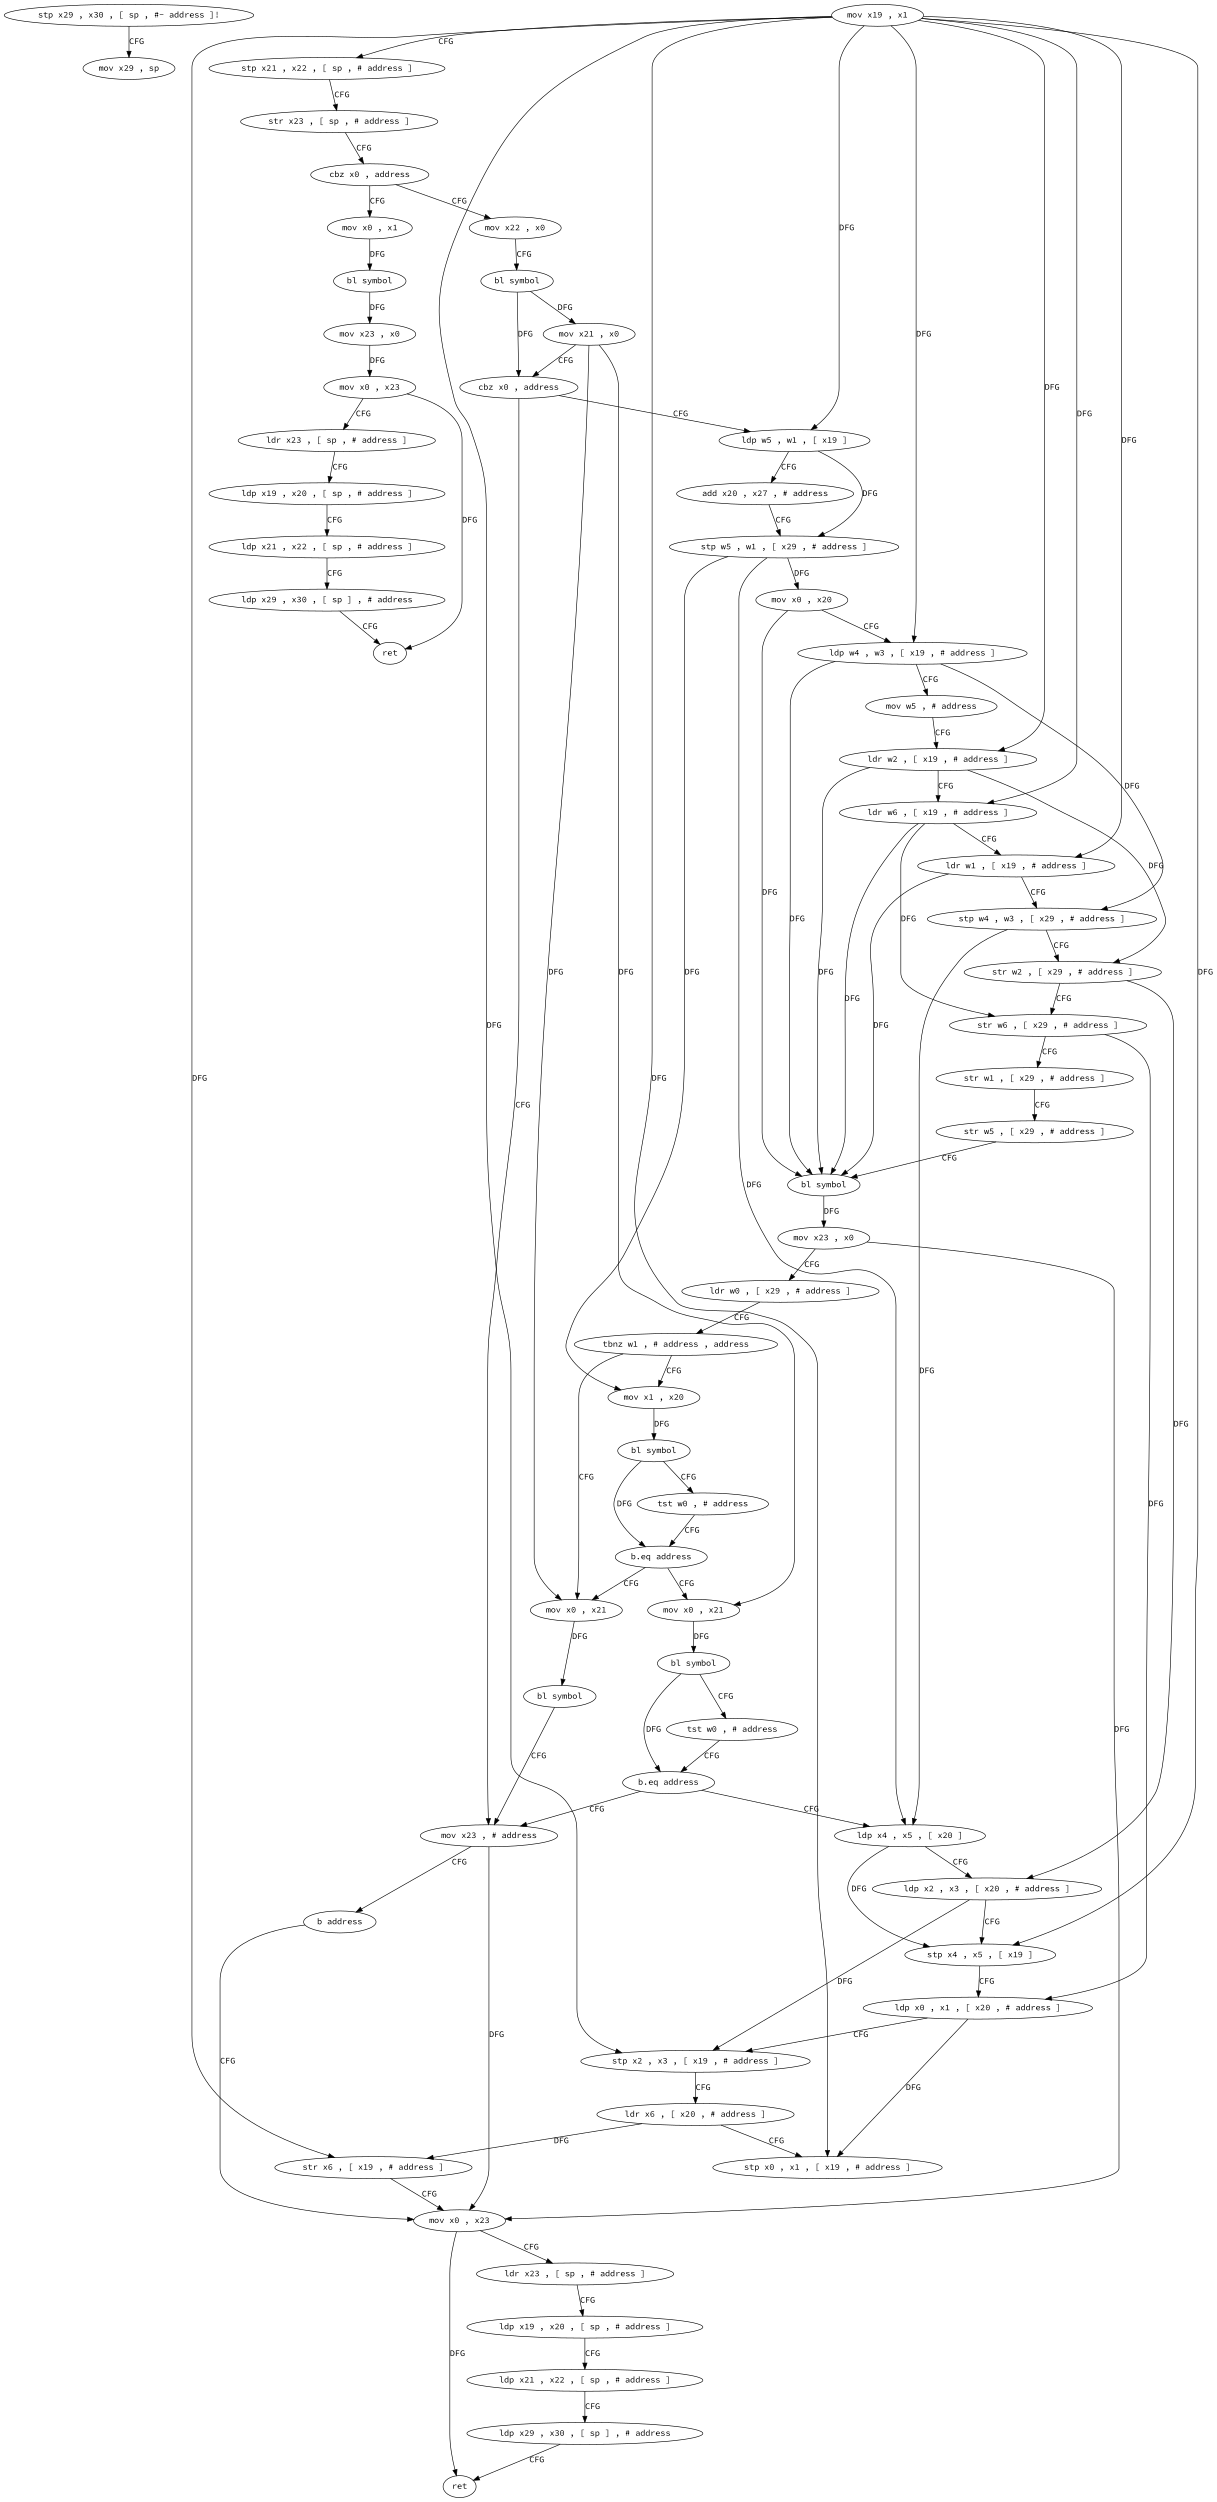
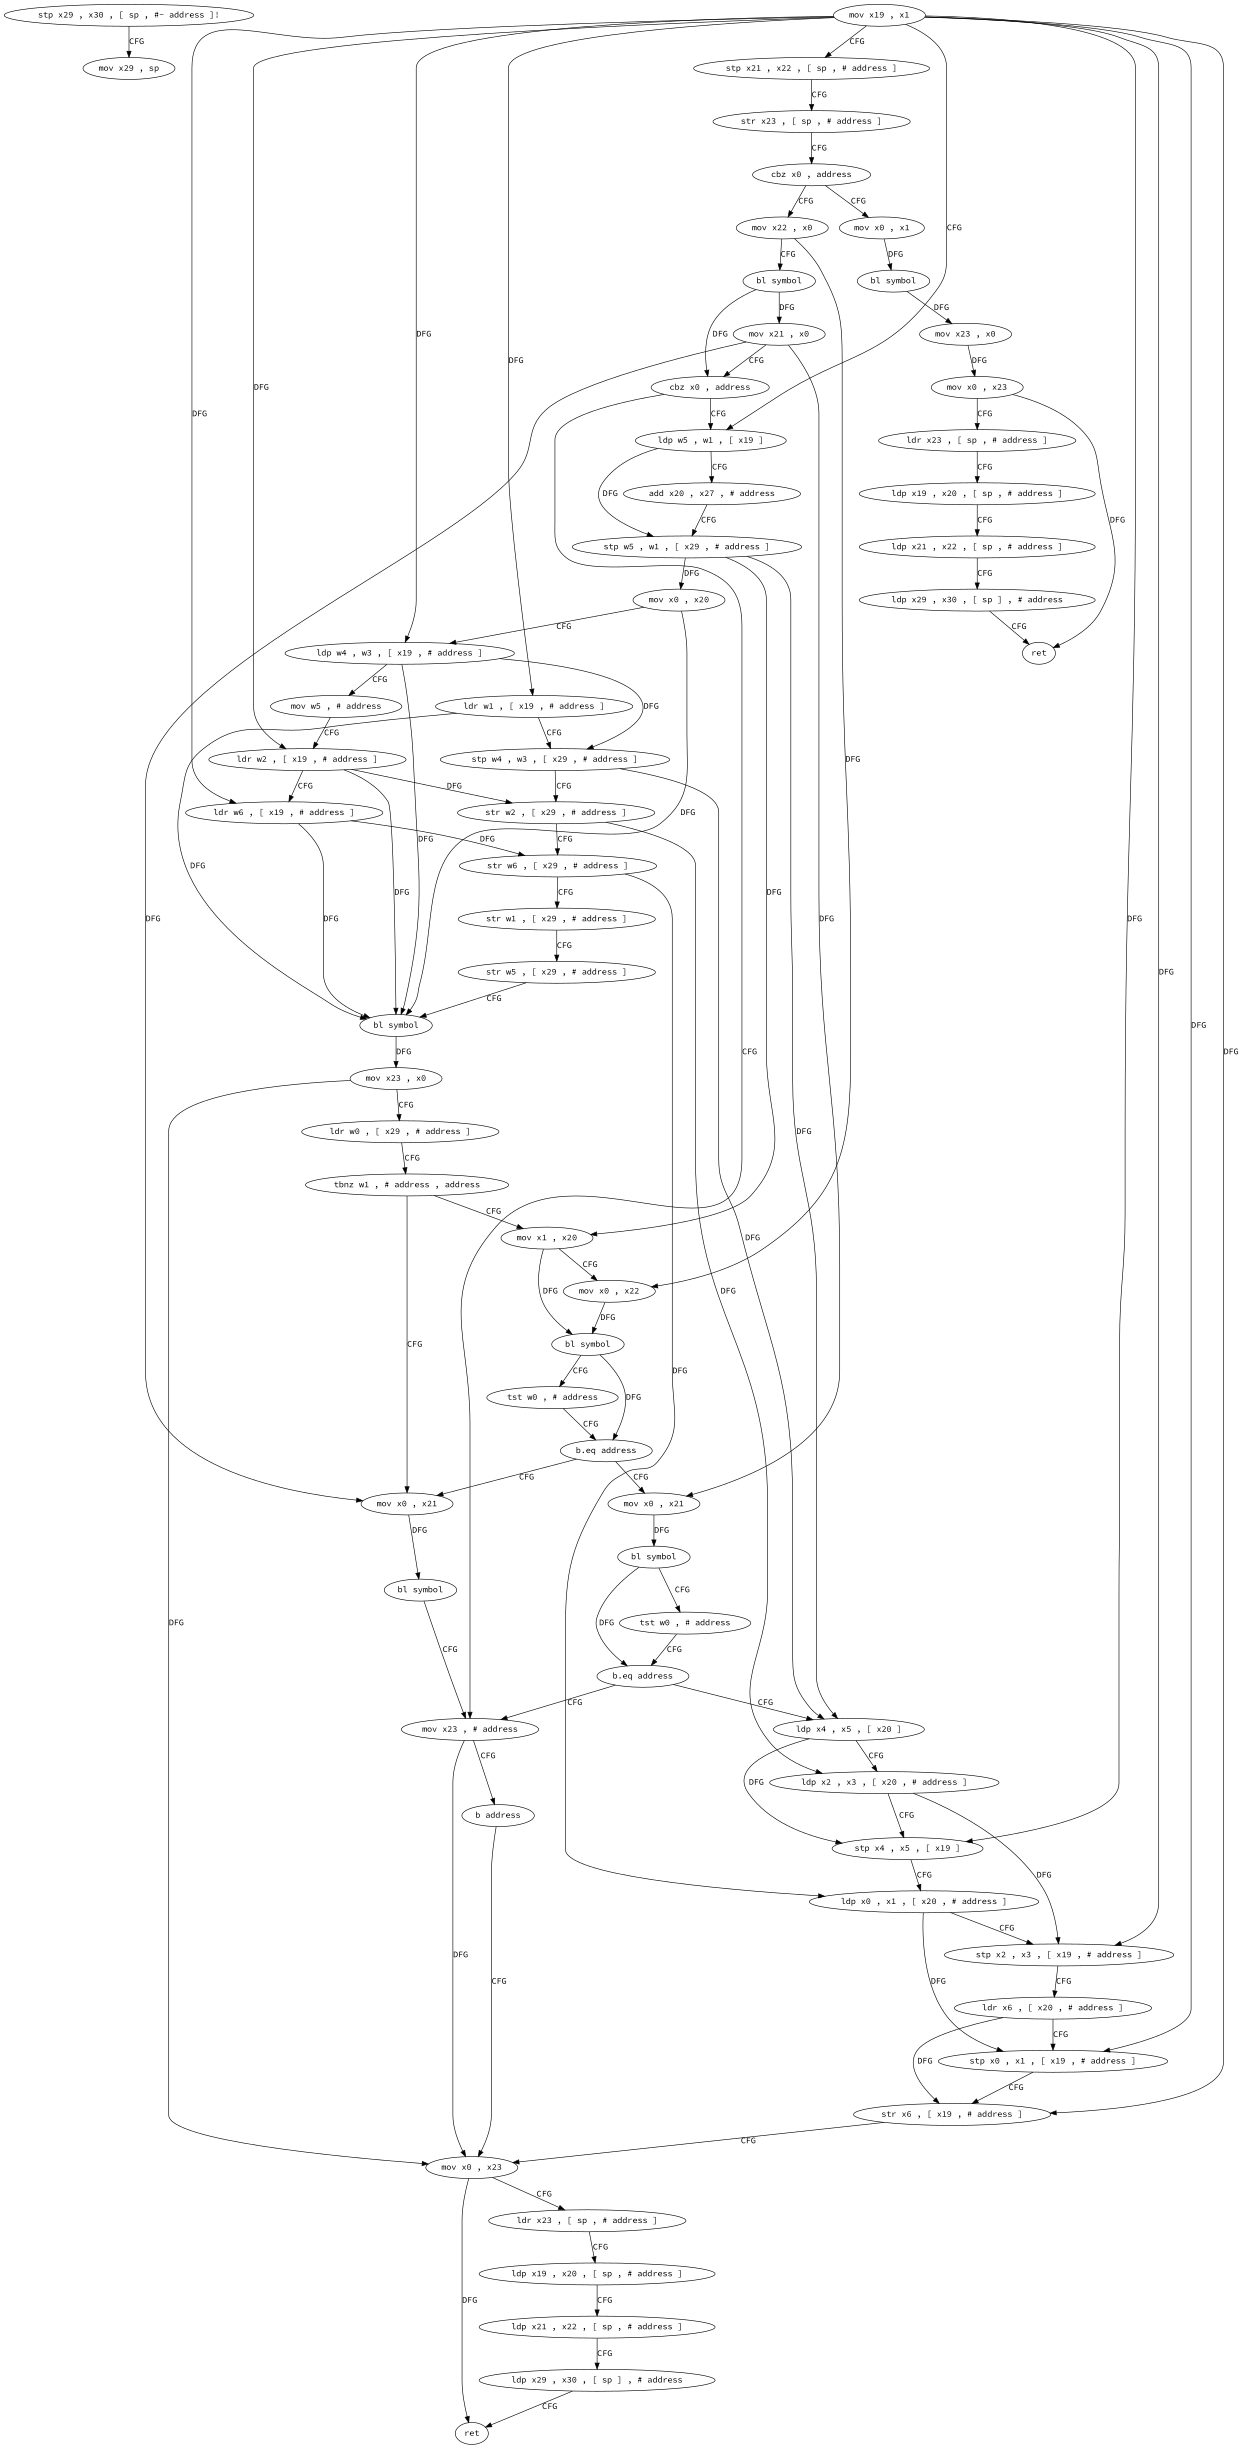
(847, 228) -> (954, 228)
(975, 838) -> none
none -> (609, 1291)
none -> (1005, 2086)
